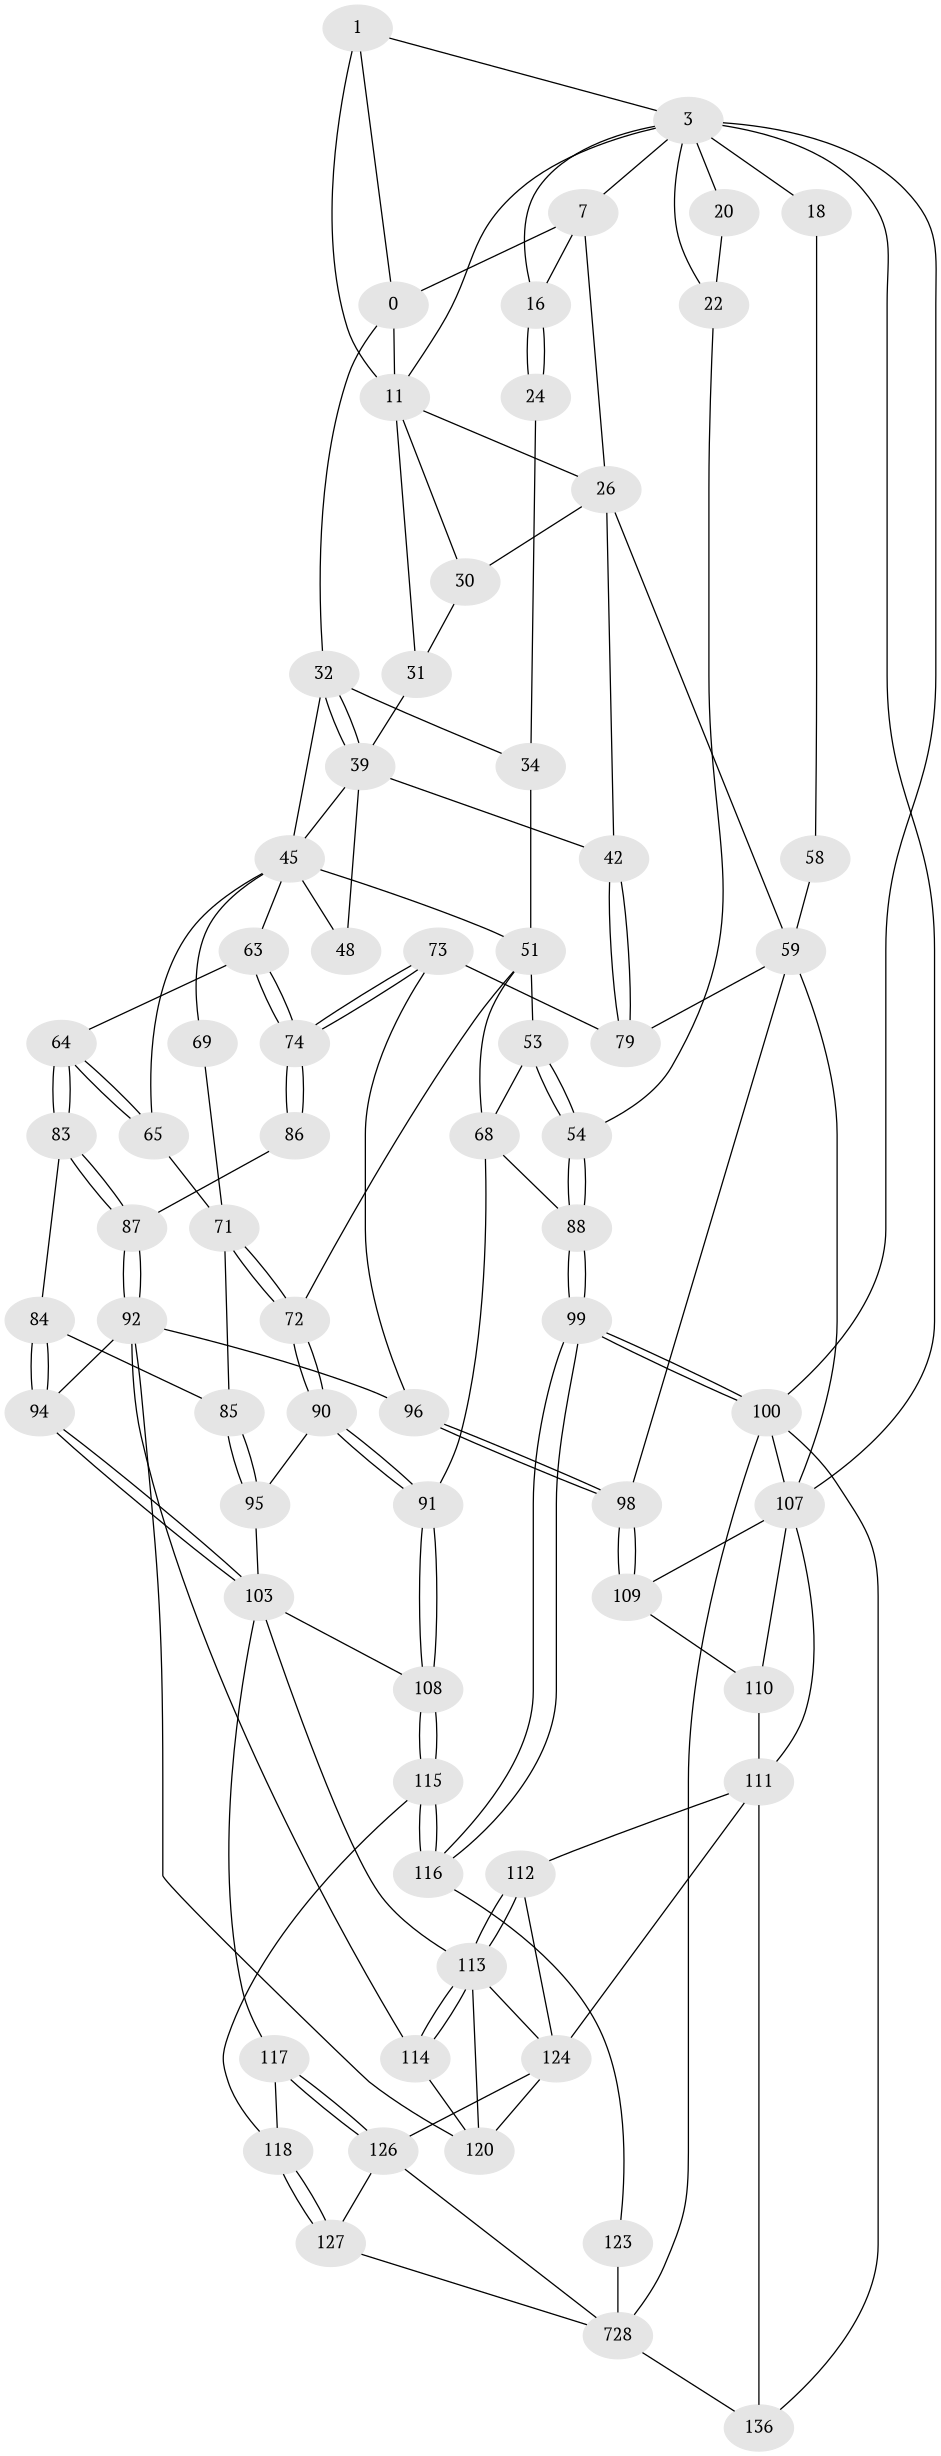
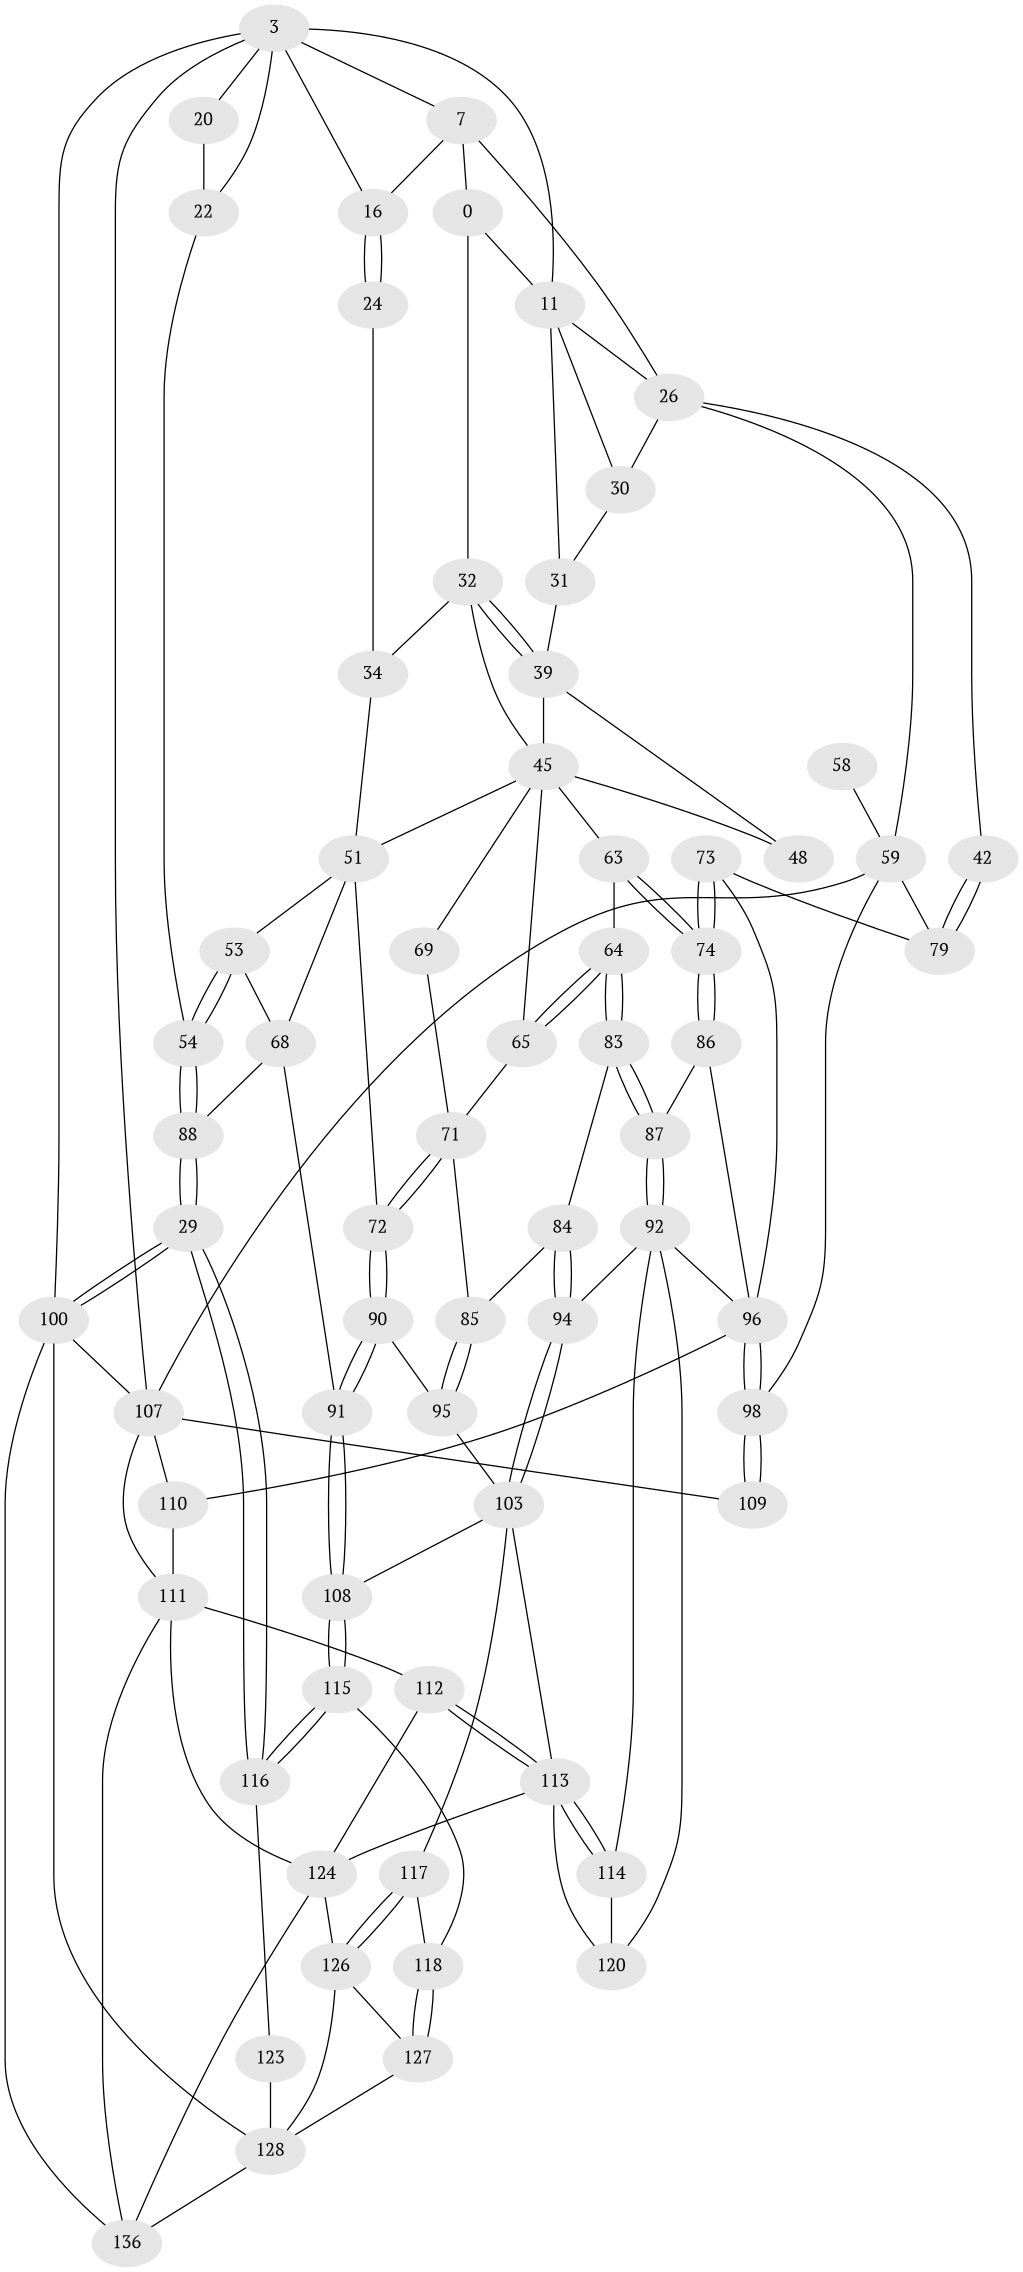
(358, 28) -> none
(817, 213) -> none
(487, 813) -> none
none -> (729, 1182)
(577, 1320) -> (188, 1228)
(693, 1644) -> (474, 1440)
(518, 2105) -> (215, 2054)
(618, 2336) -> (270, 2151)
